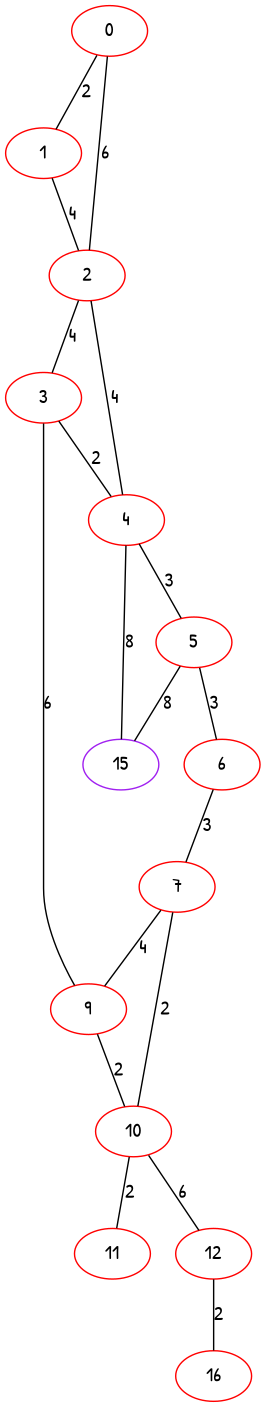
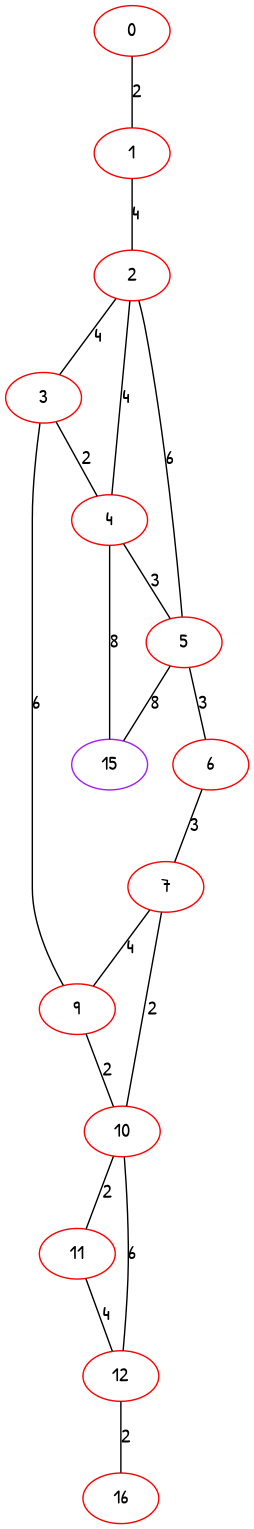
(98, 153) -> (165, 458)
none -> (99, 1315)
